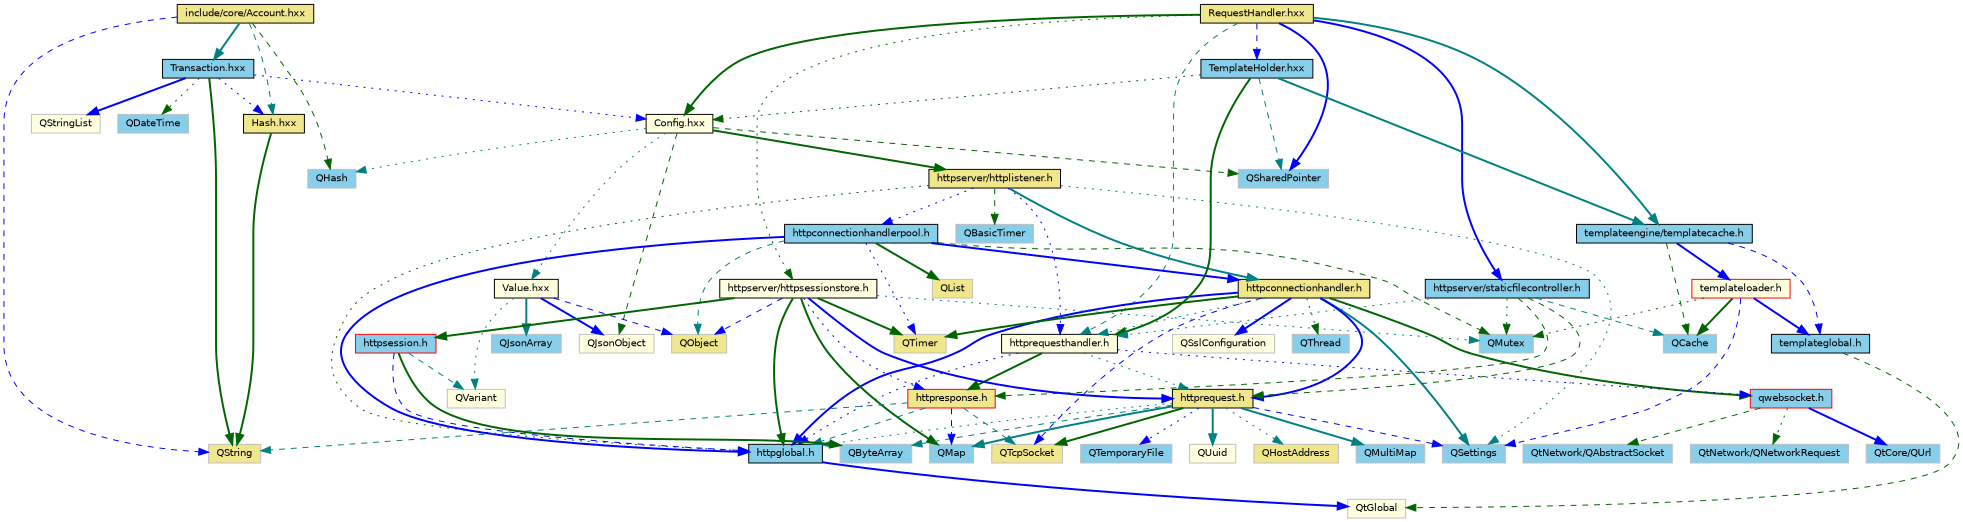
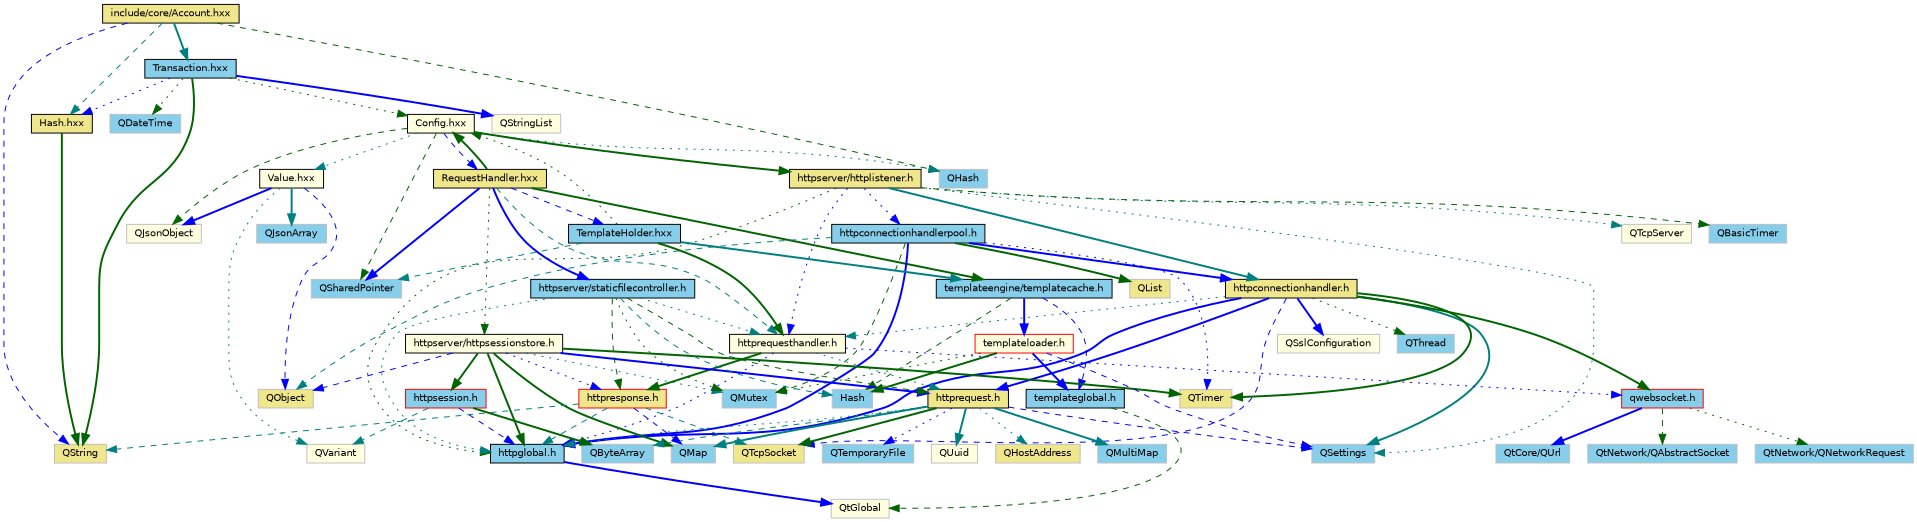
(1506, 76) -> (752, 233)
(445, 96) -> (314, 96)
none -> (456, 148)
none -> (1657, 234)
none -> (392, 341)
(1690, 344) -> (852, 399)
